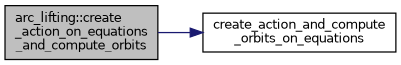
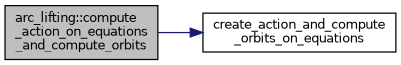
(81, 33) -> (81, 33)
